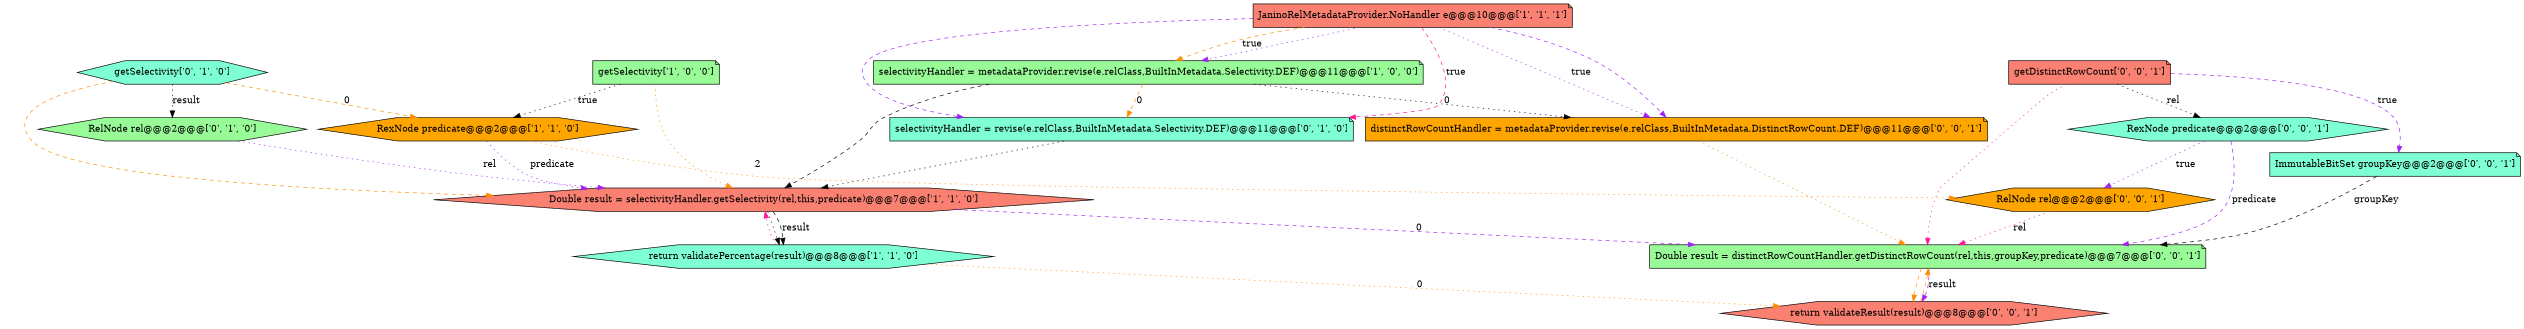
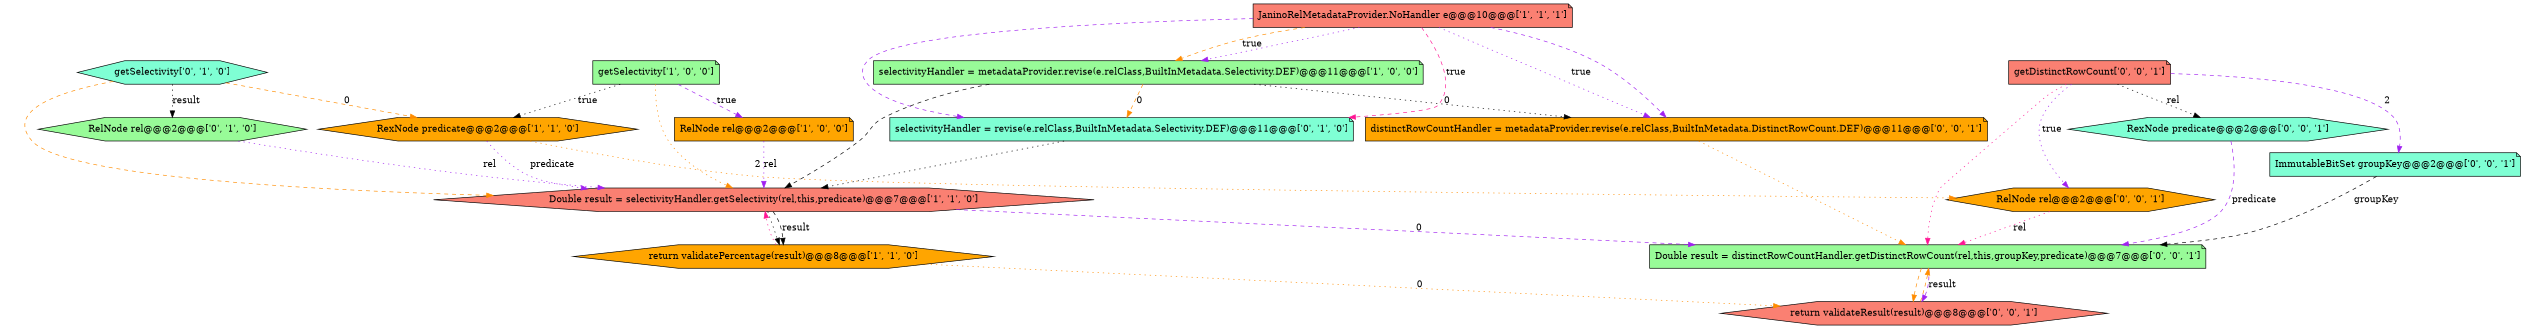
(2388, 101) -> (2388, 101)
none -> (764, 129)
(2157, 163) -> (2039, 131)
(783, 257) -> (783, 257)
